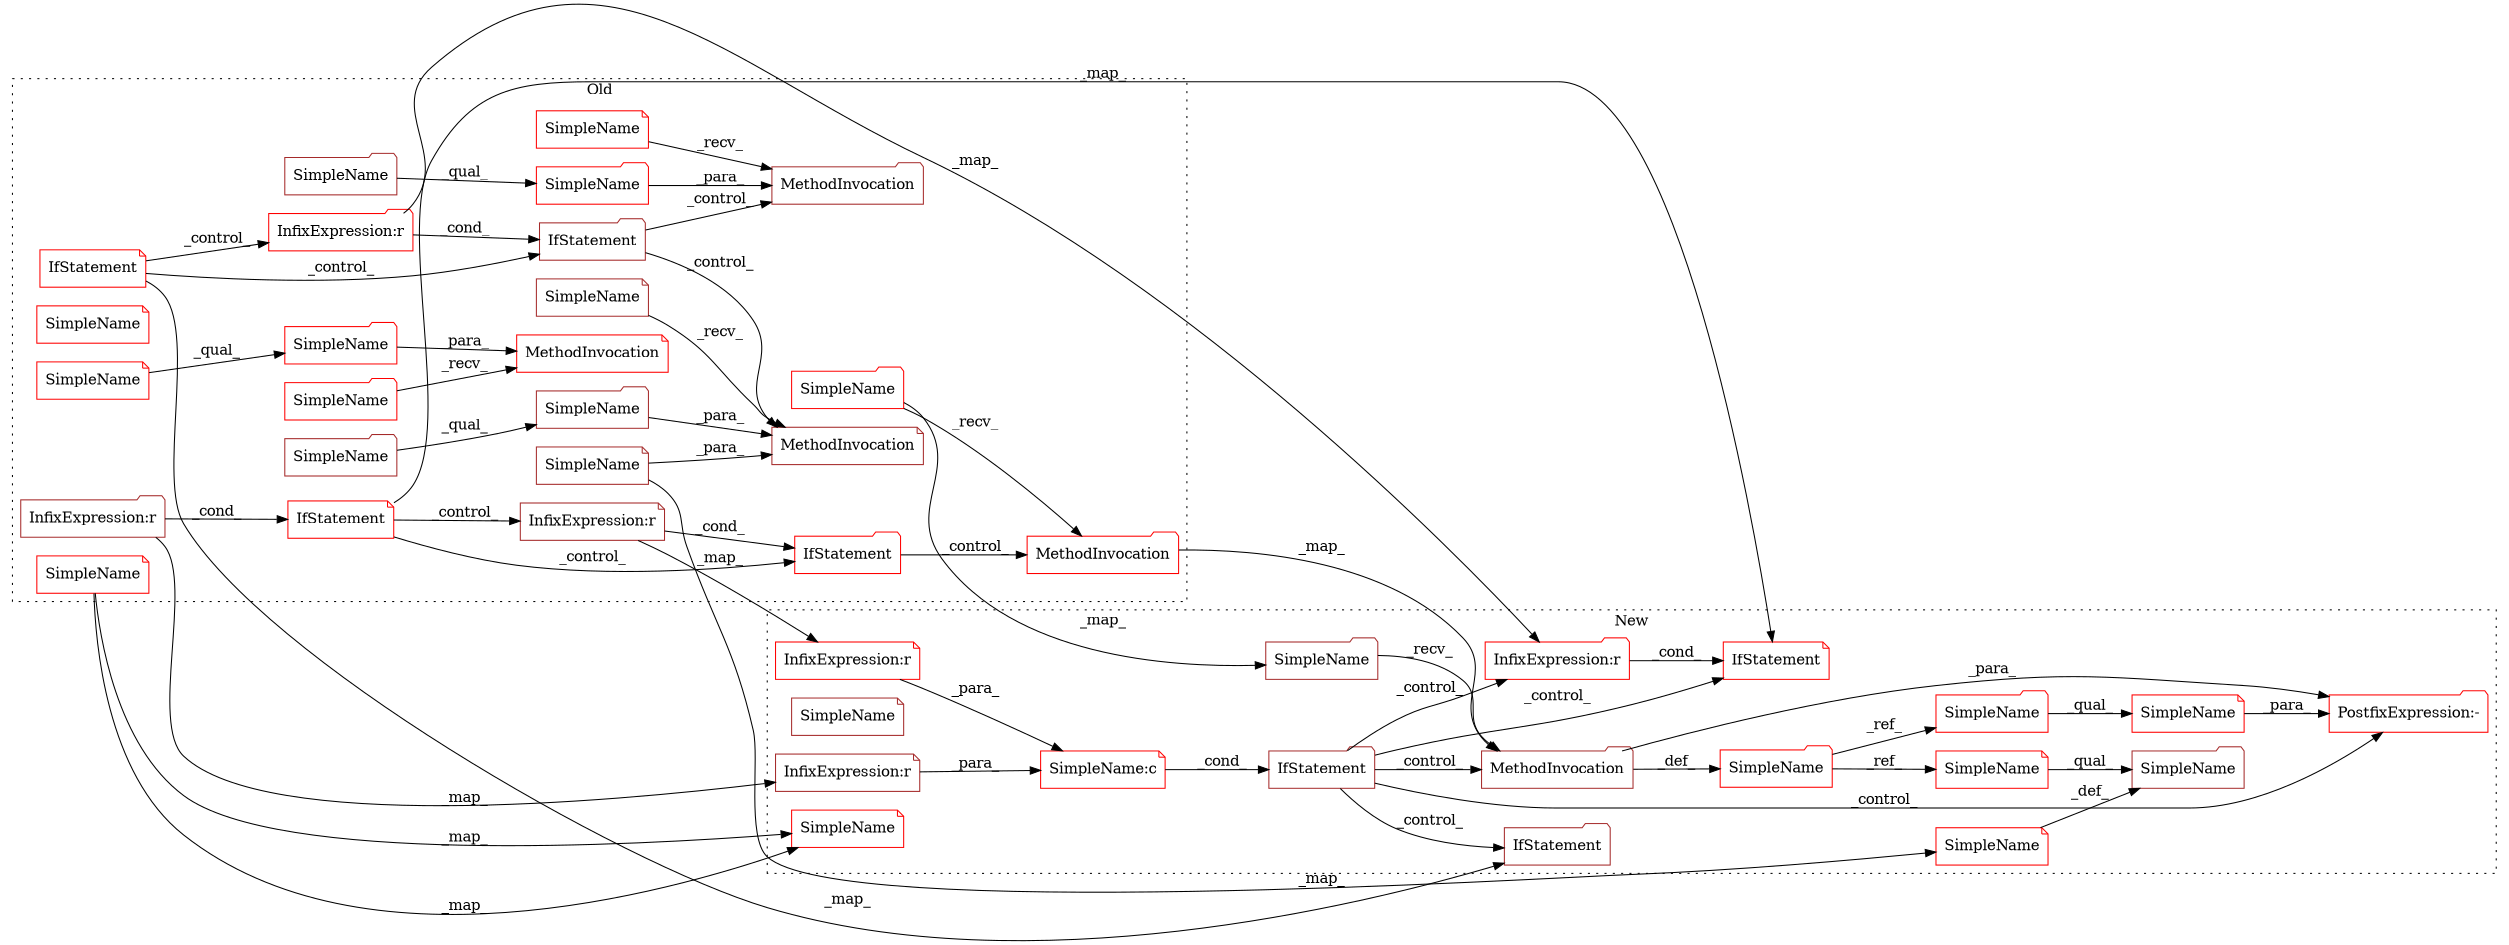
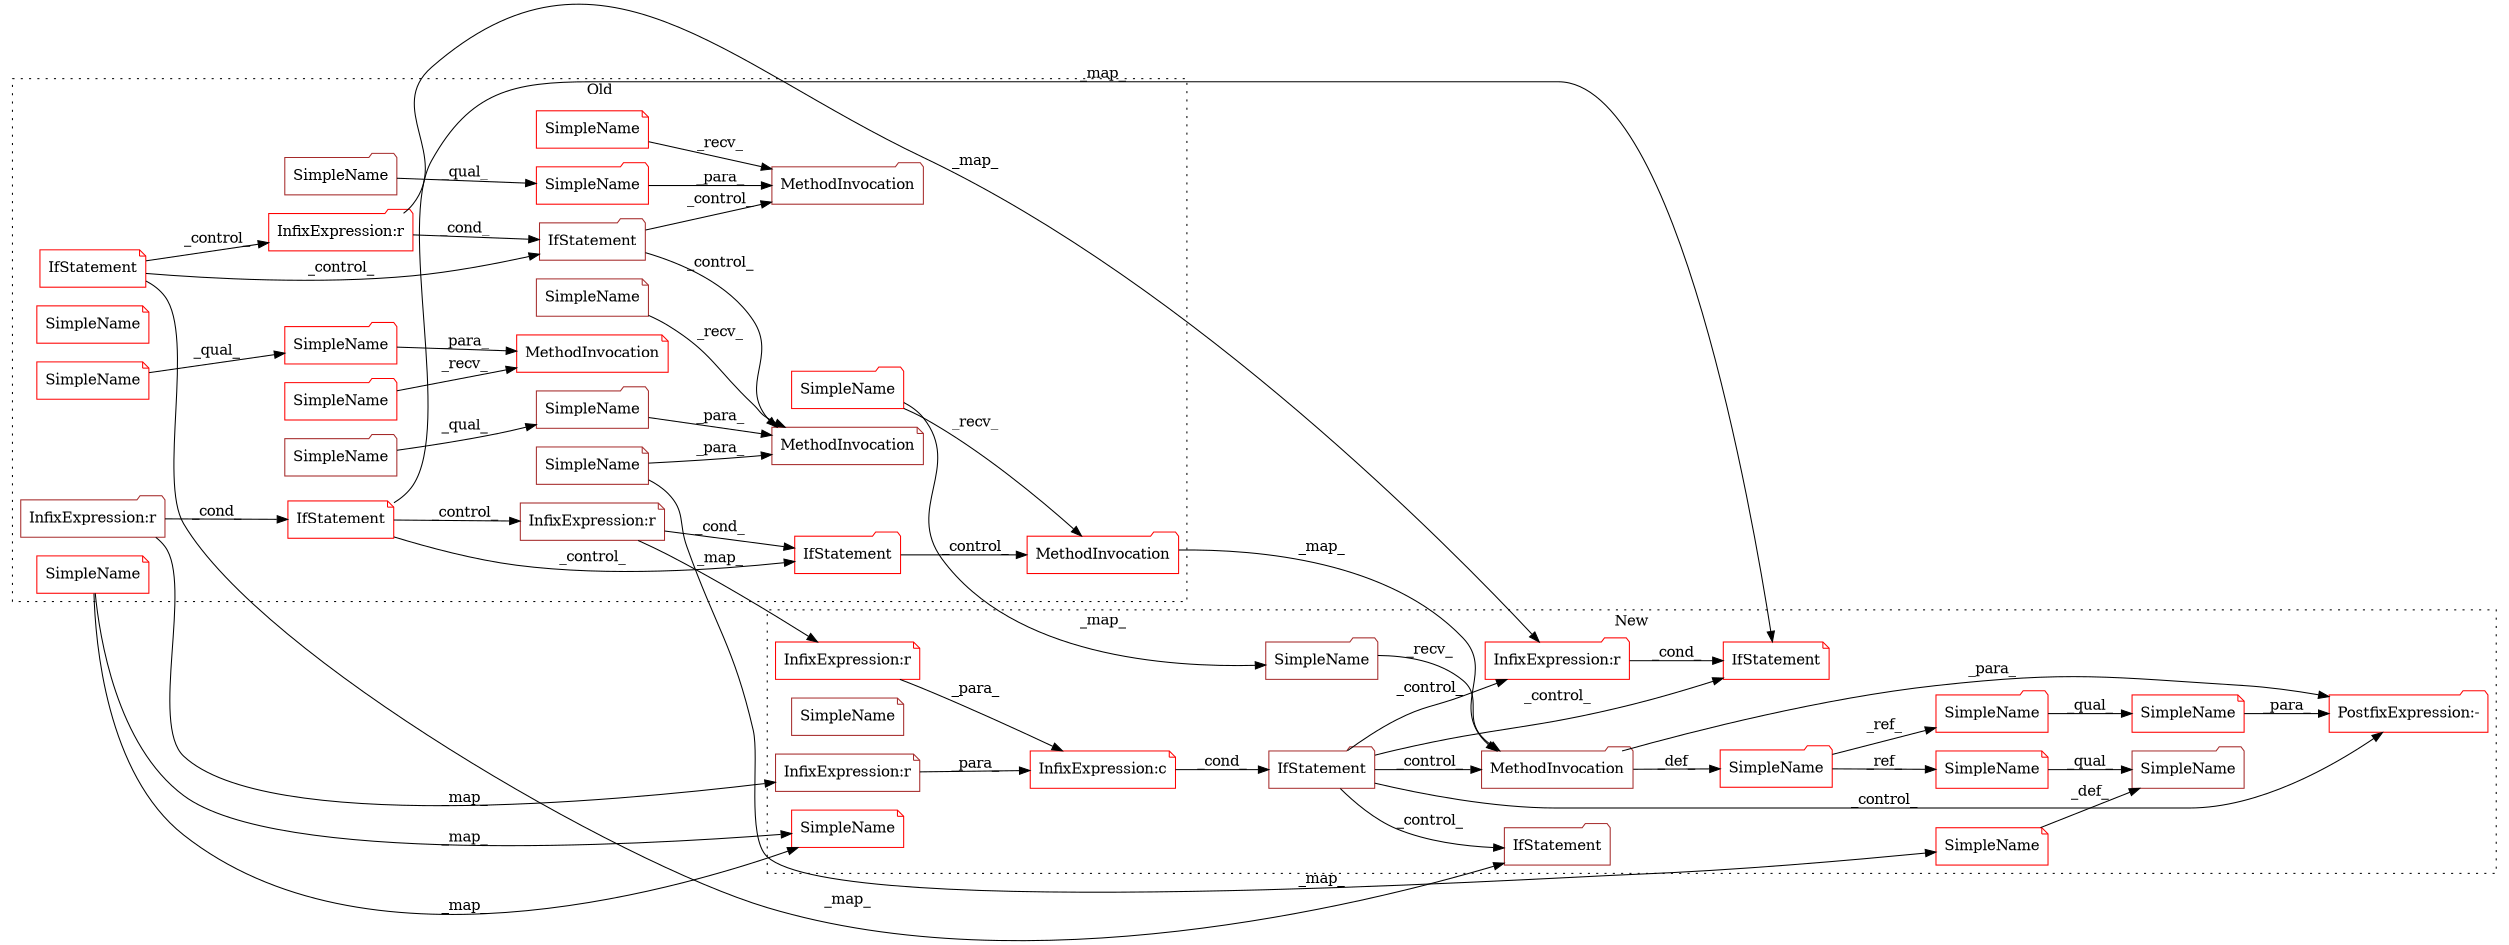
(1103, 770) -> (1103, 770)
